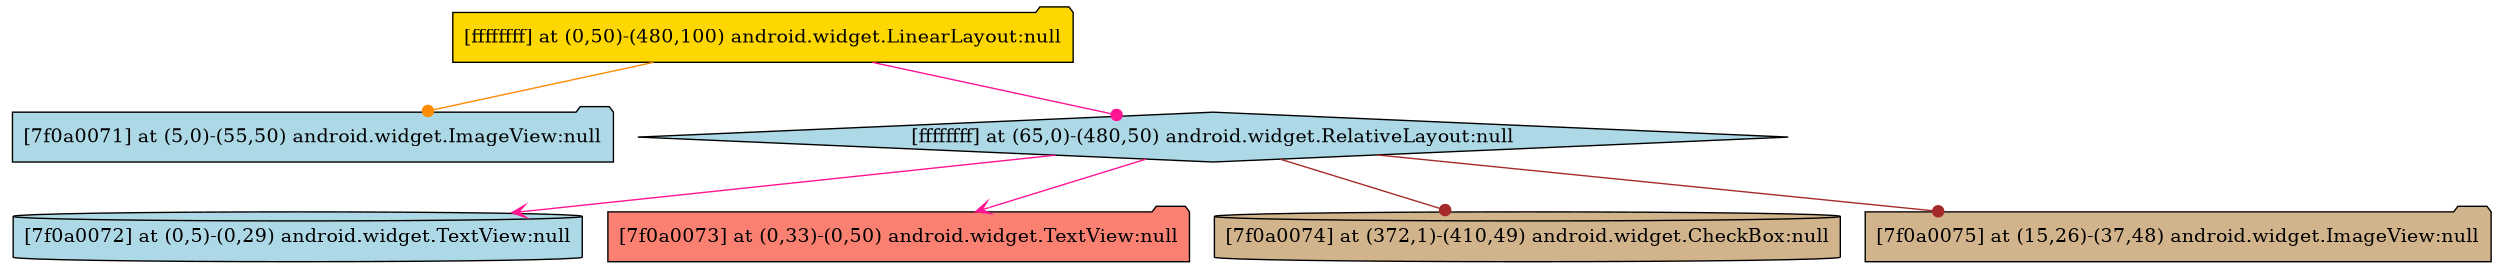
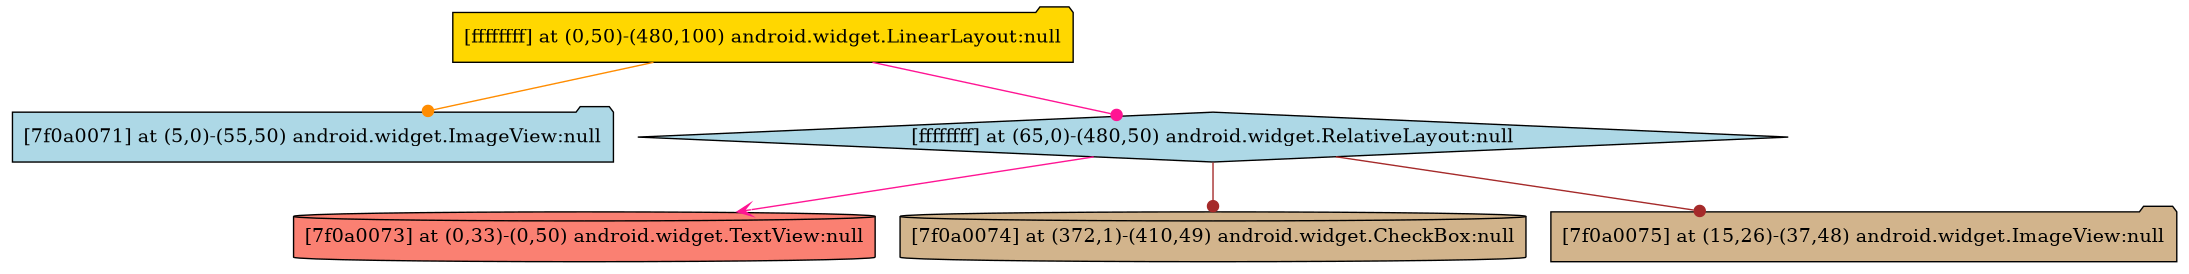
(298, 237) -> none
(899, 237) -> (584, 237)
